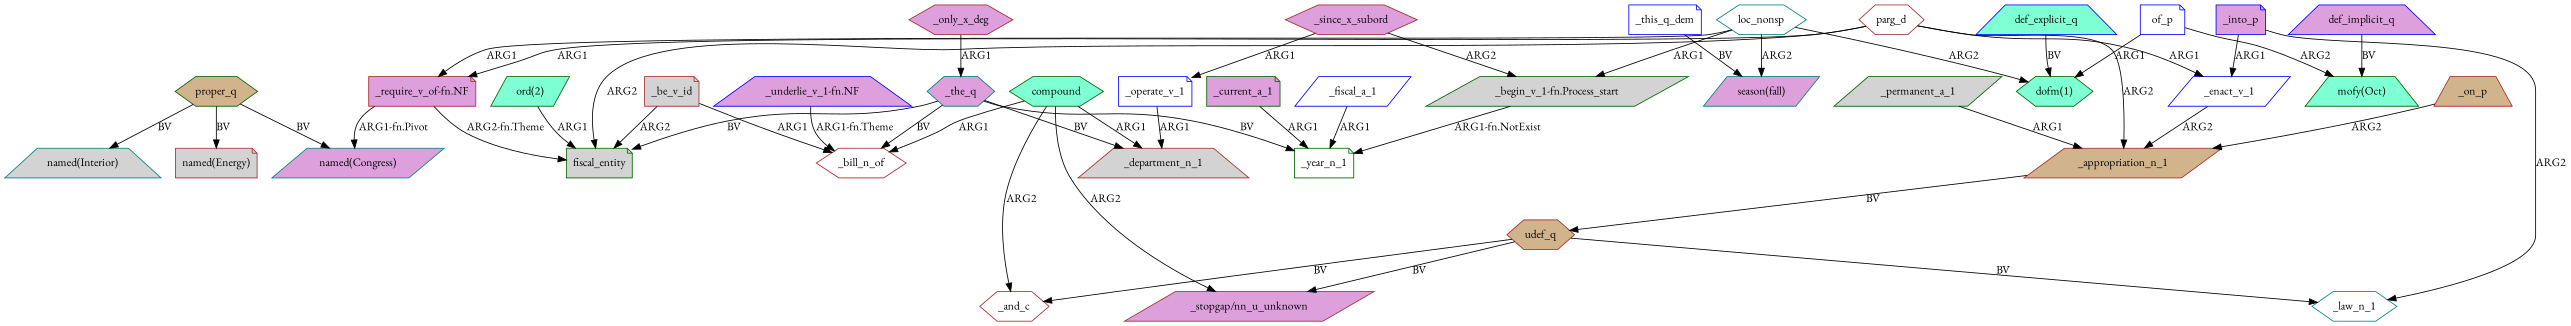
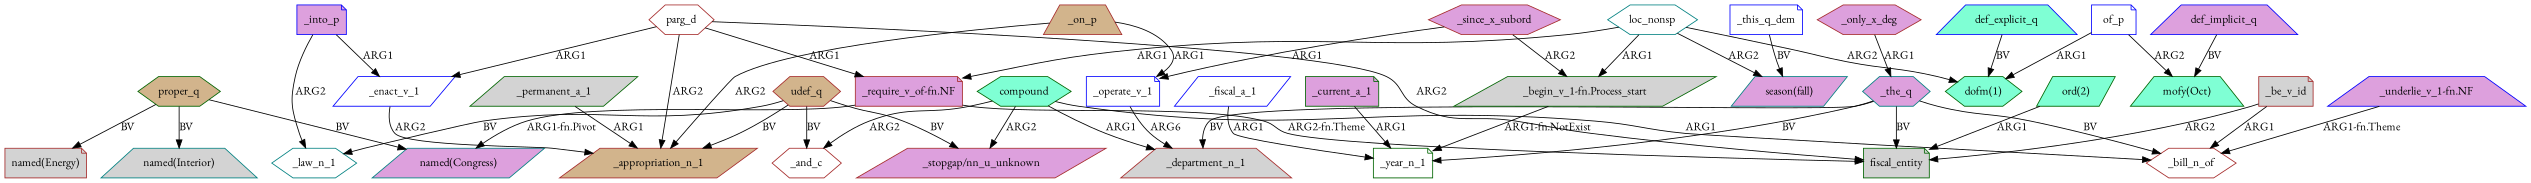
none -> (1157, 37)
(1175, 127) -> (1165, 127)
(1803, 202) -> (751, 128)
